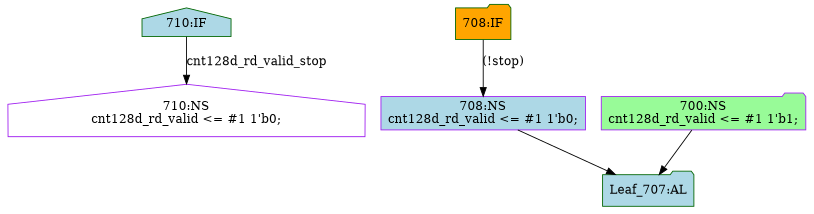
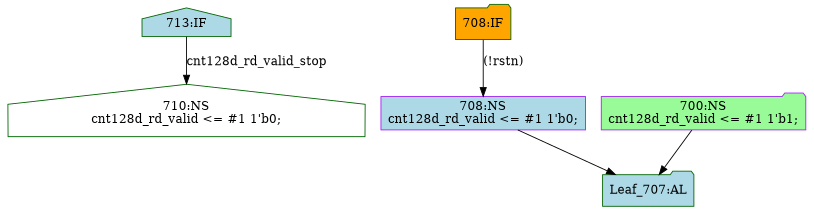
(187, 24) -> (187, 24)
(503, 62) -> (503, 62)
(187, 113) -> (187, 113)
